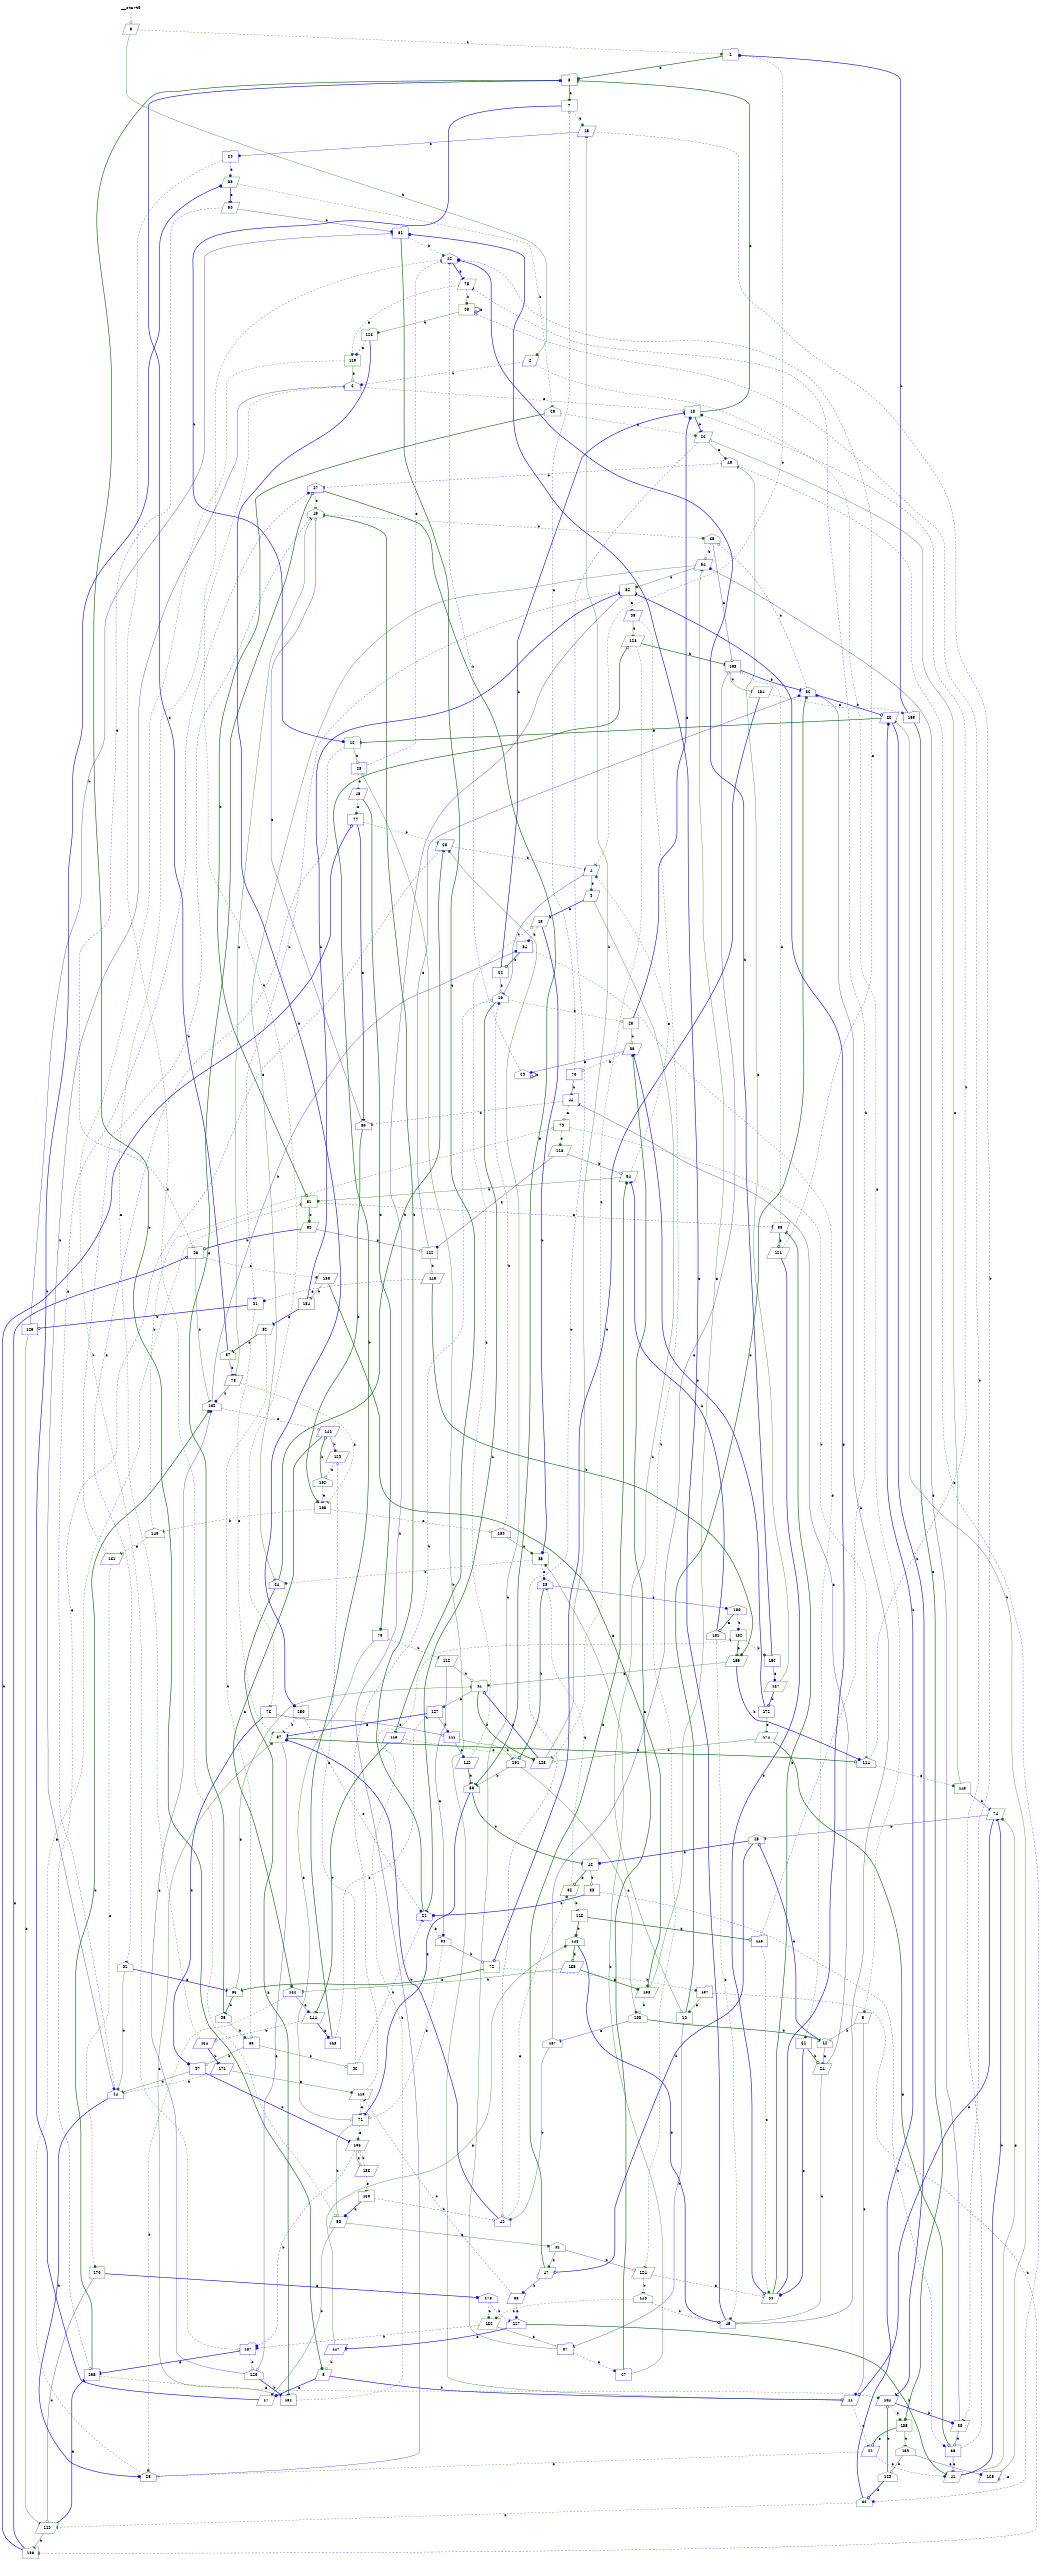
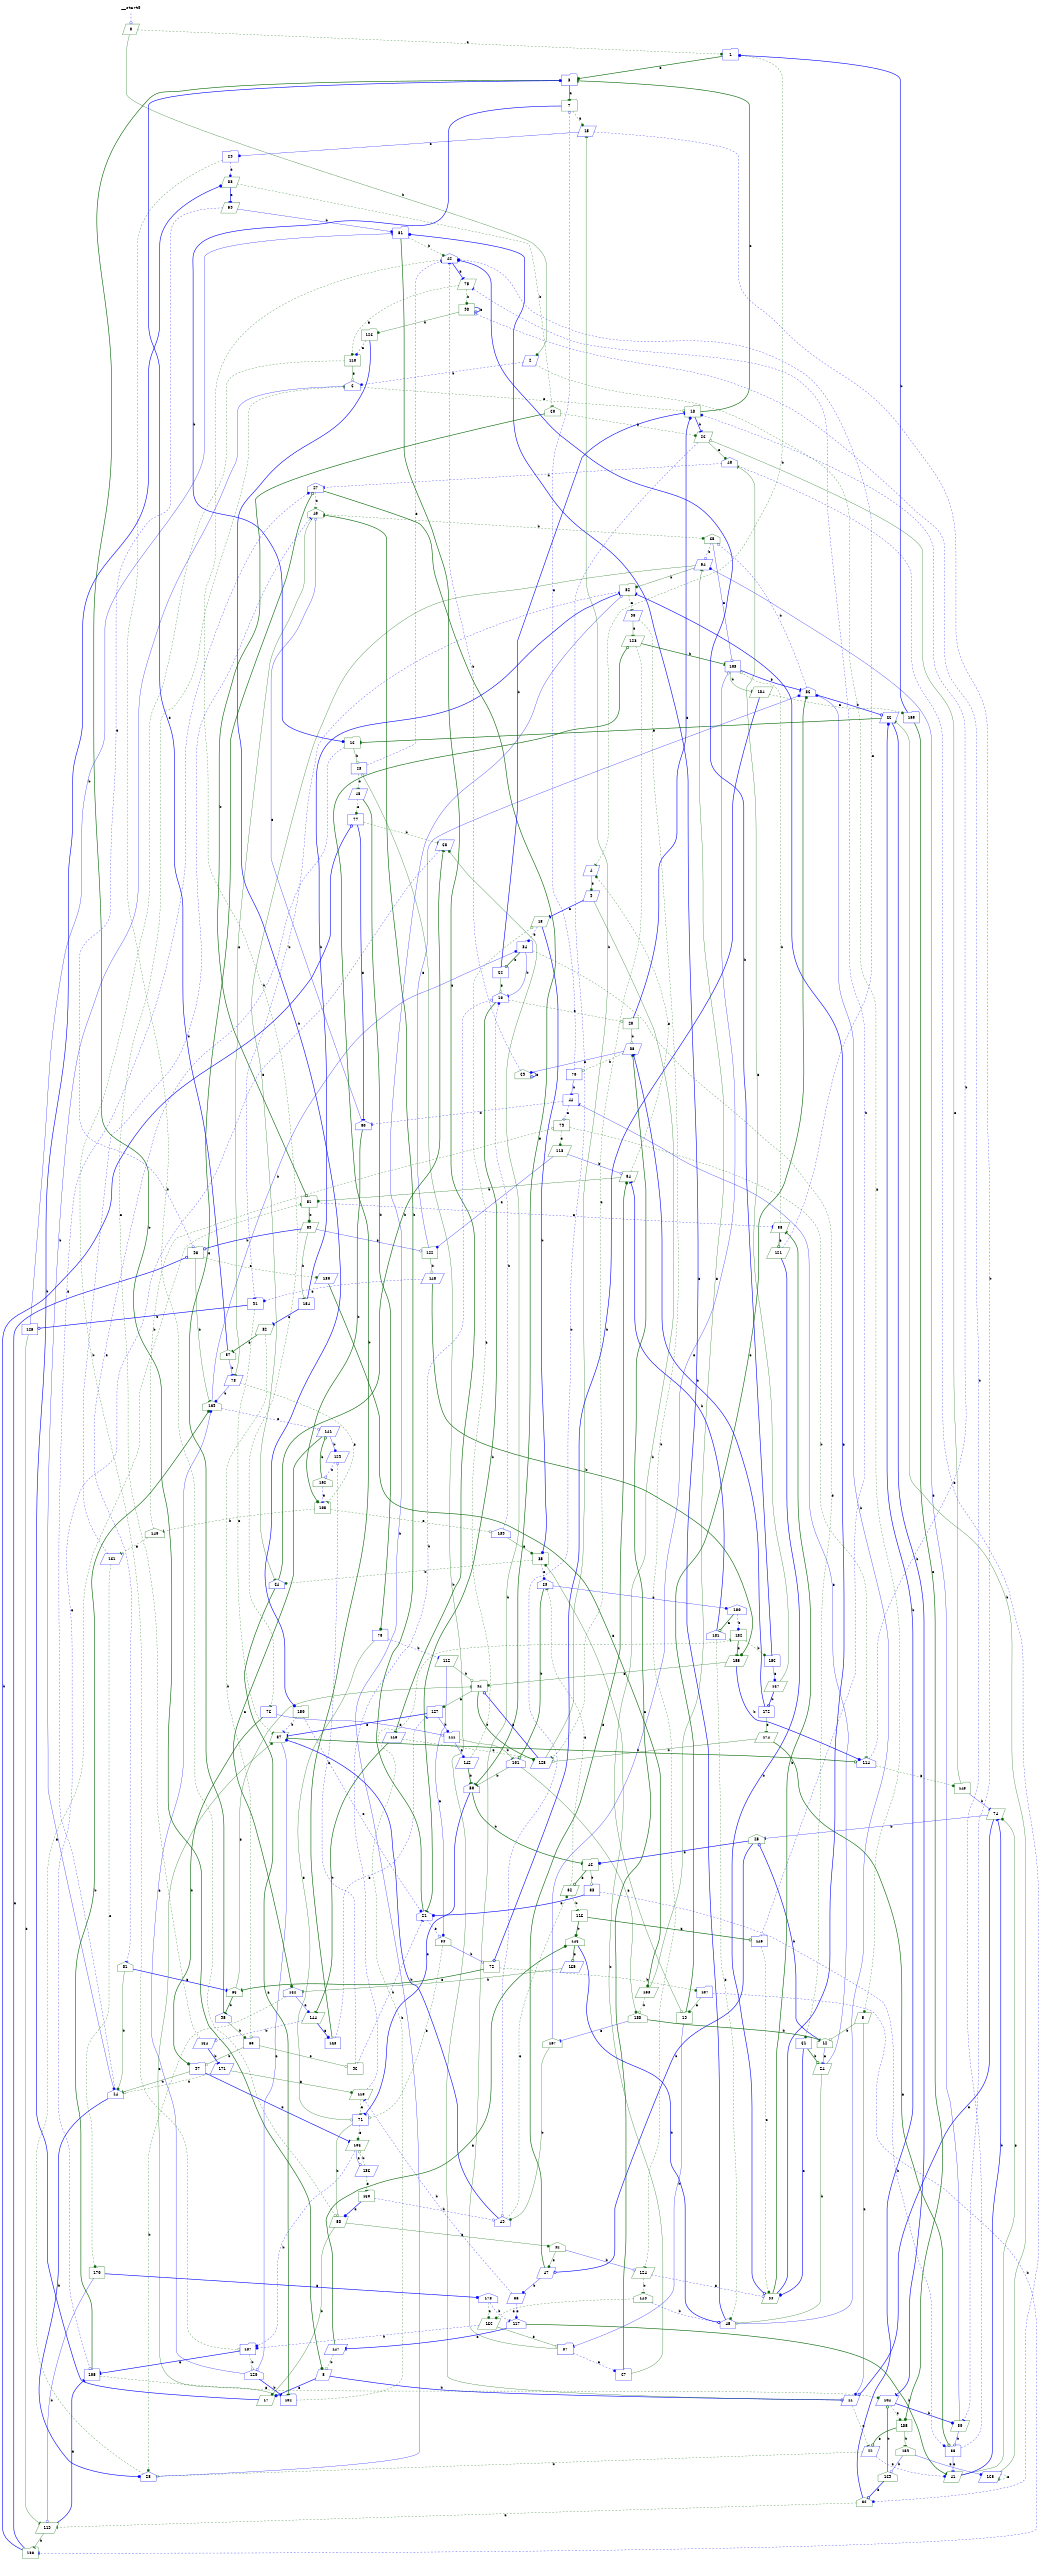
(518, 858) -> none
(524, 922) -> (525, 978)
(501, 998) -> (501, 998)
(317, 1291) -> (302, 1265)
(190, 1884) -> (190, 1884)
(607, 1979) -> none
(436, 2169) -> (436, 2169)
